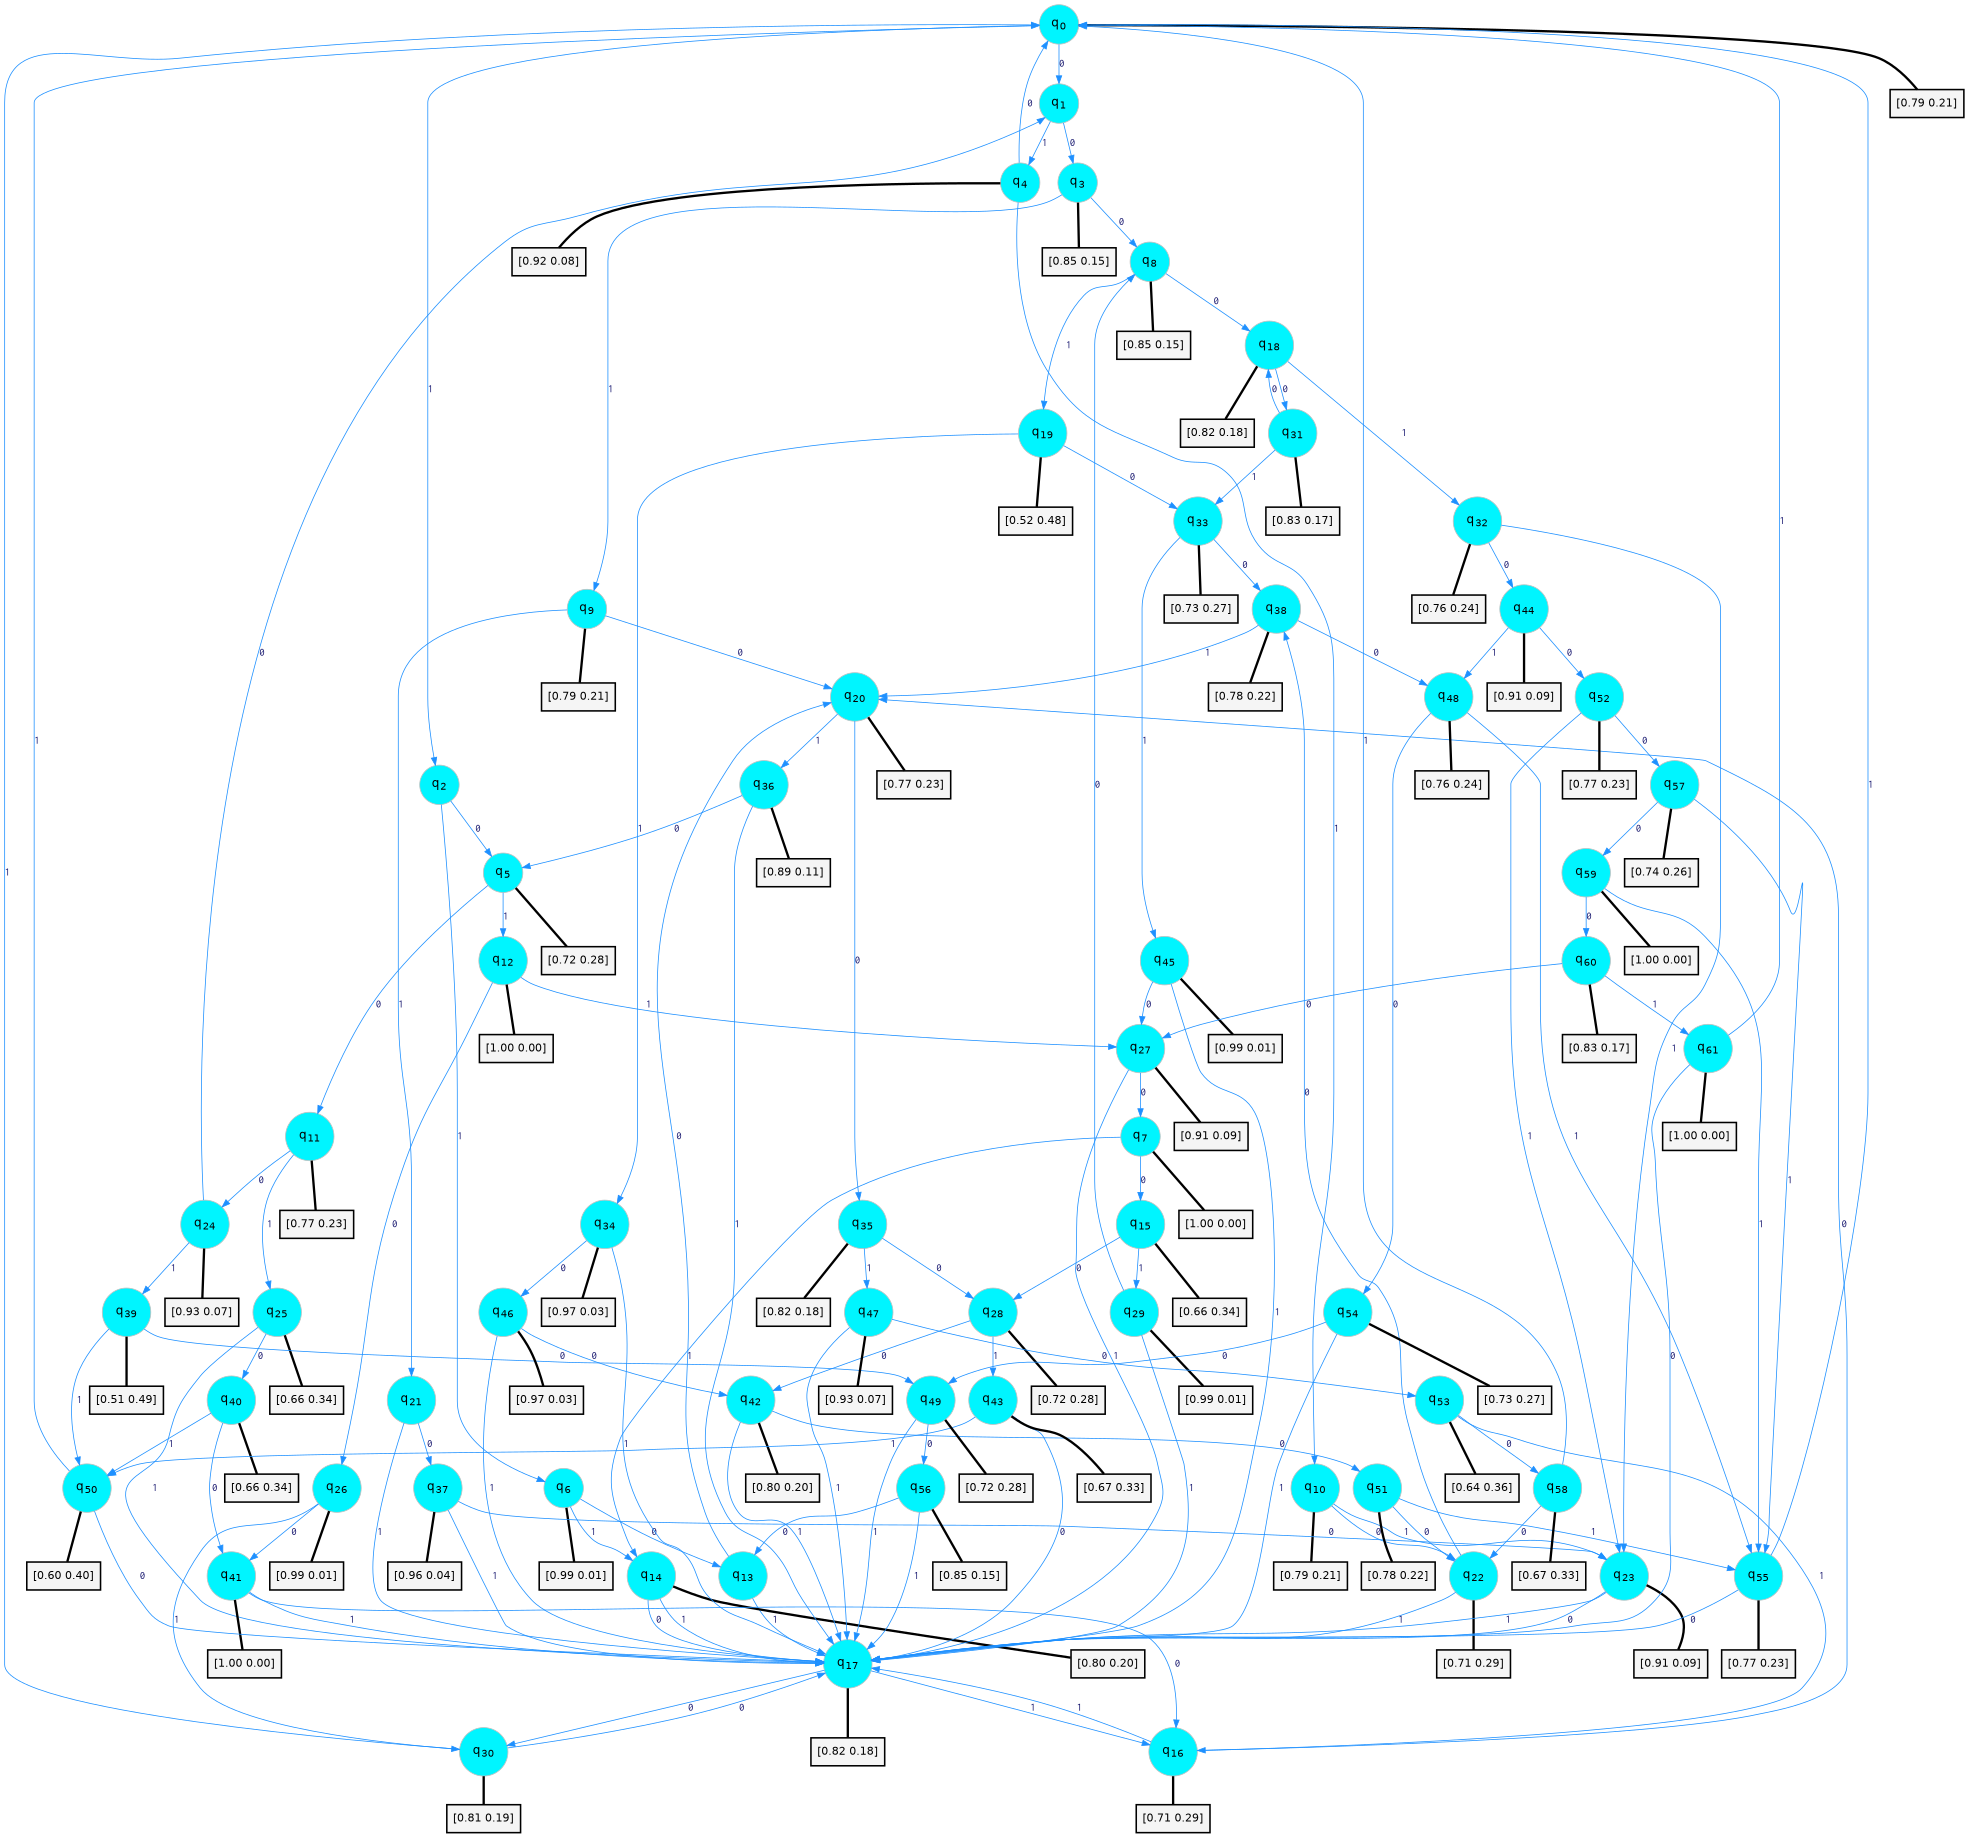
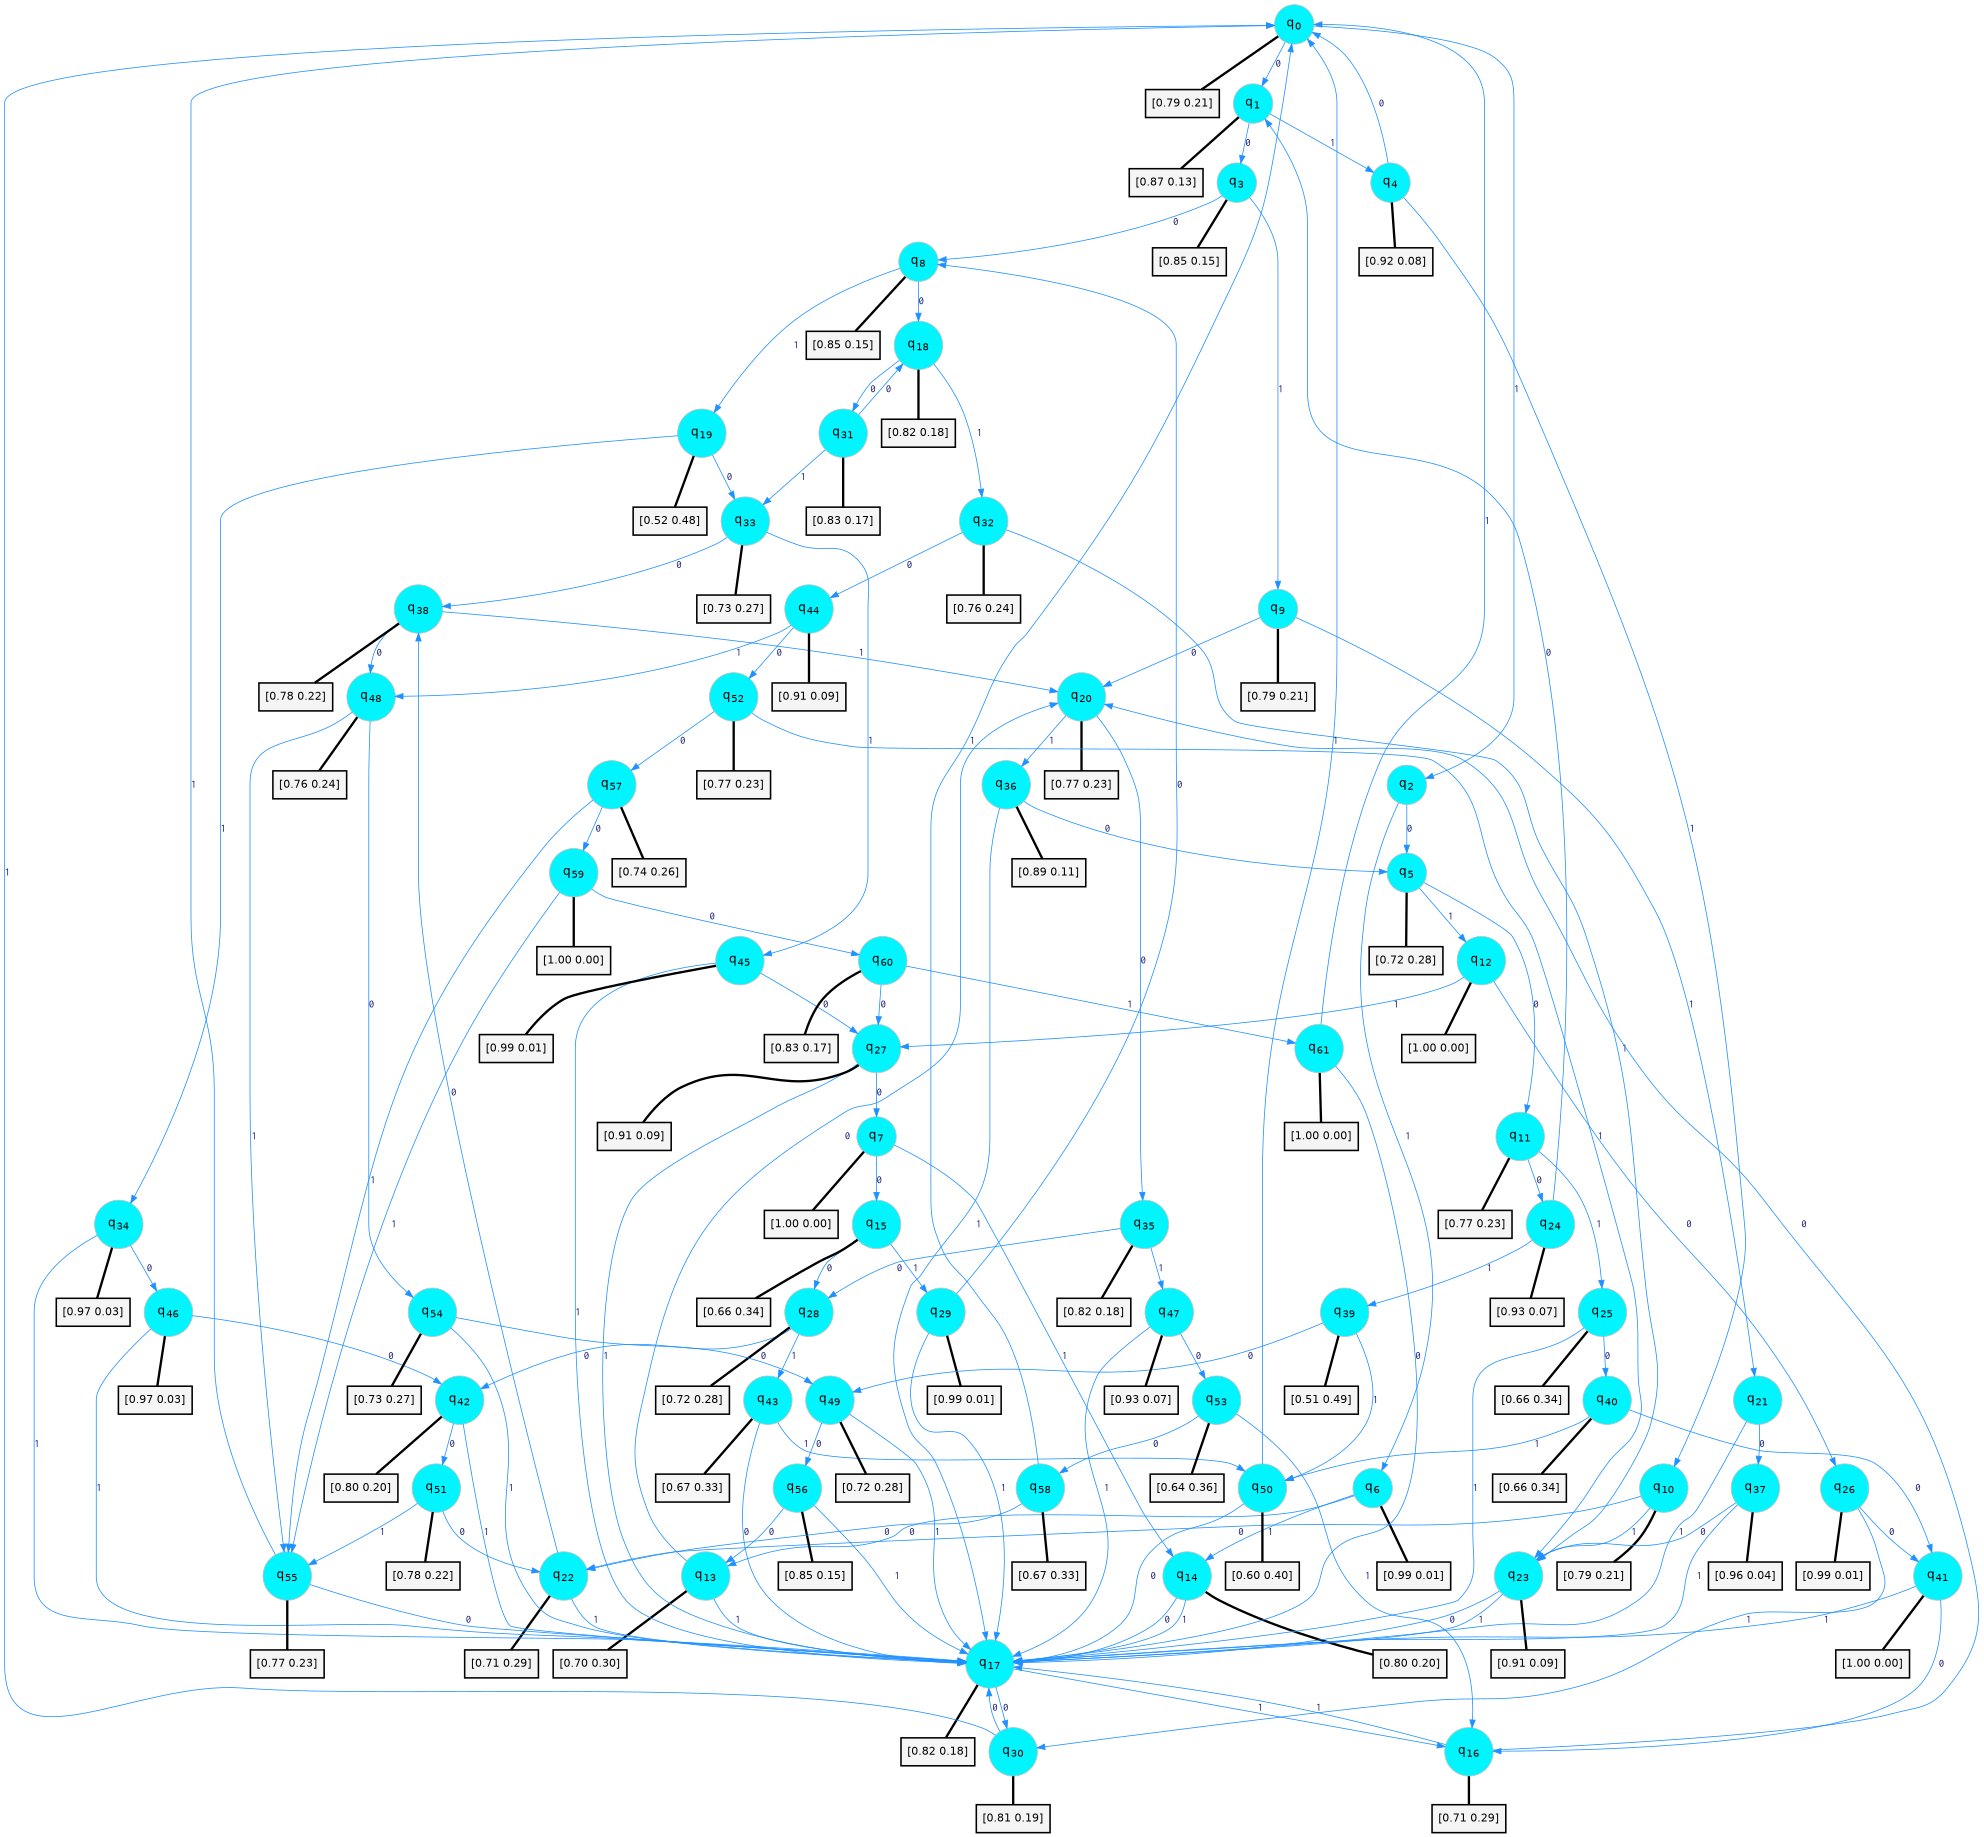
none -> (1166, 183)
none -> (590, 1664)
